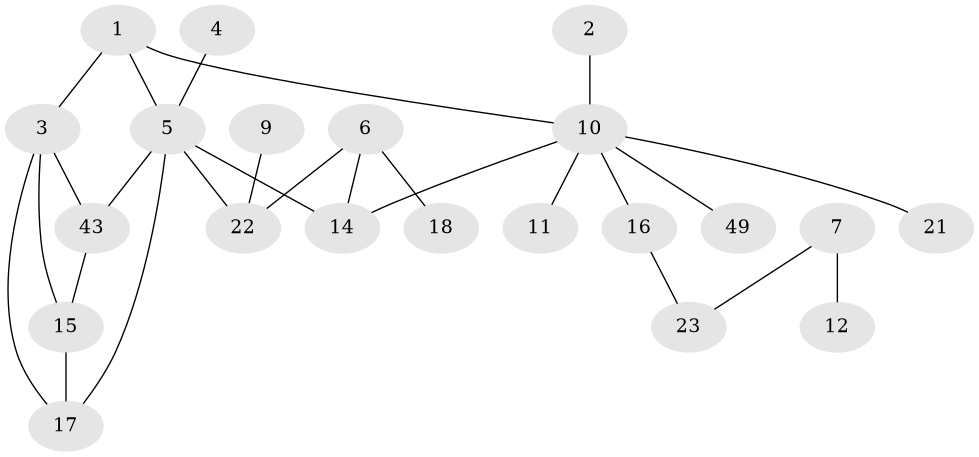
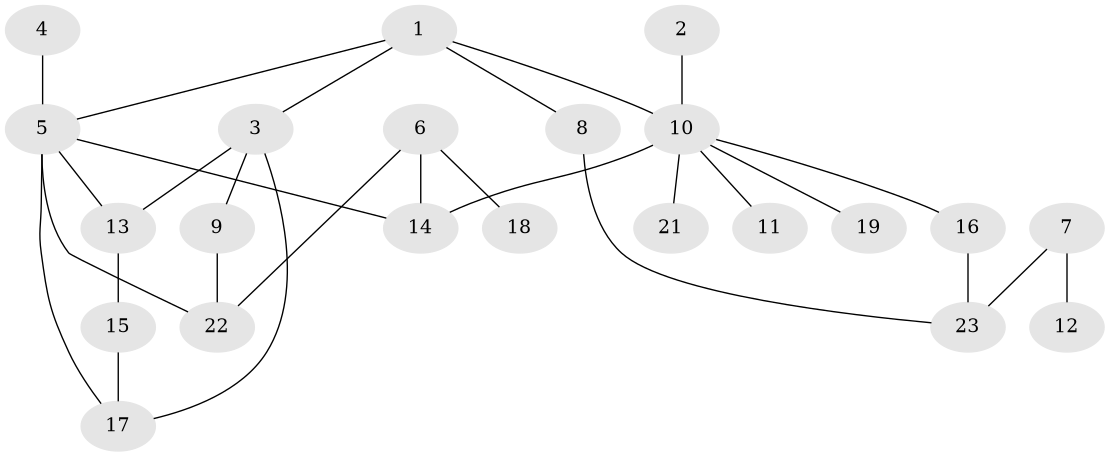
none -> (583, 129)
(92, 228) -> (118, 228)
(738, 228) -> (869, 228)
(40, 230) -> (240, 171)
